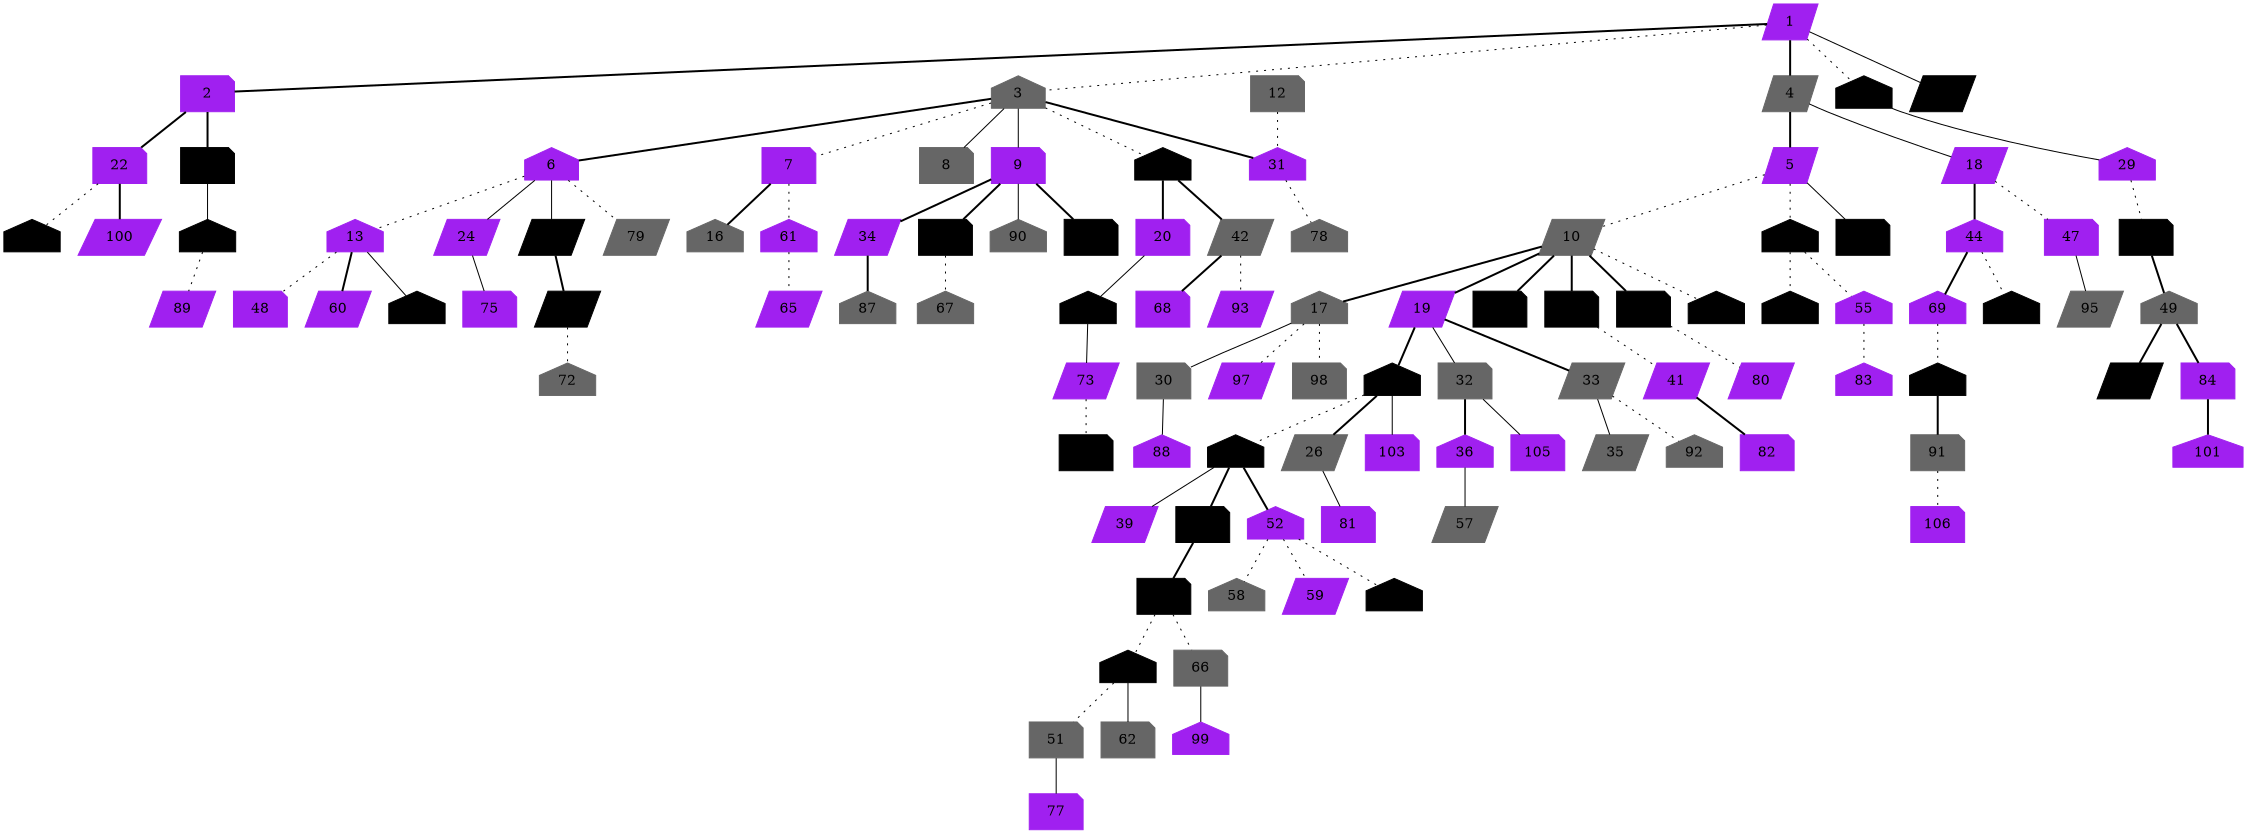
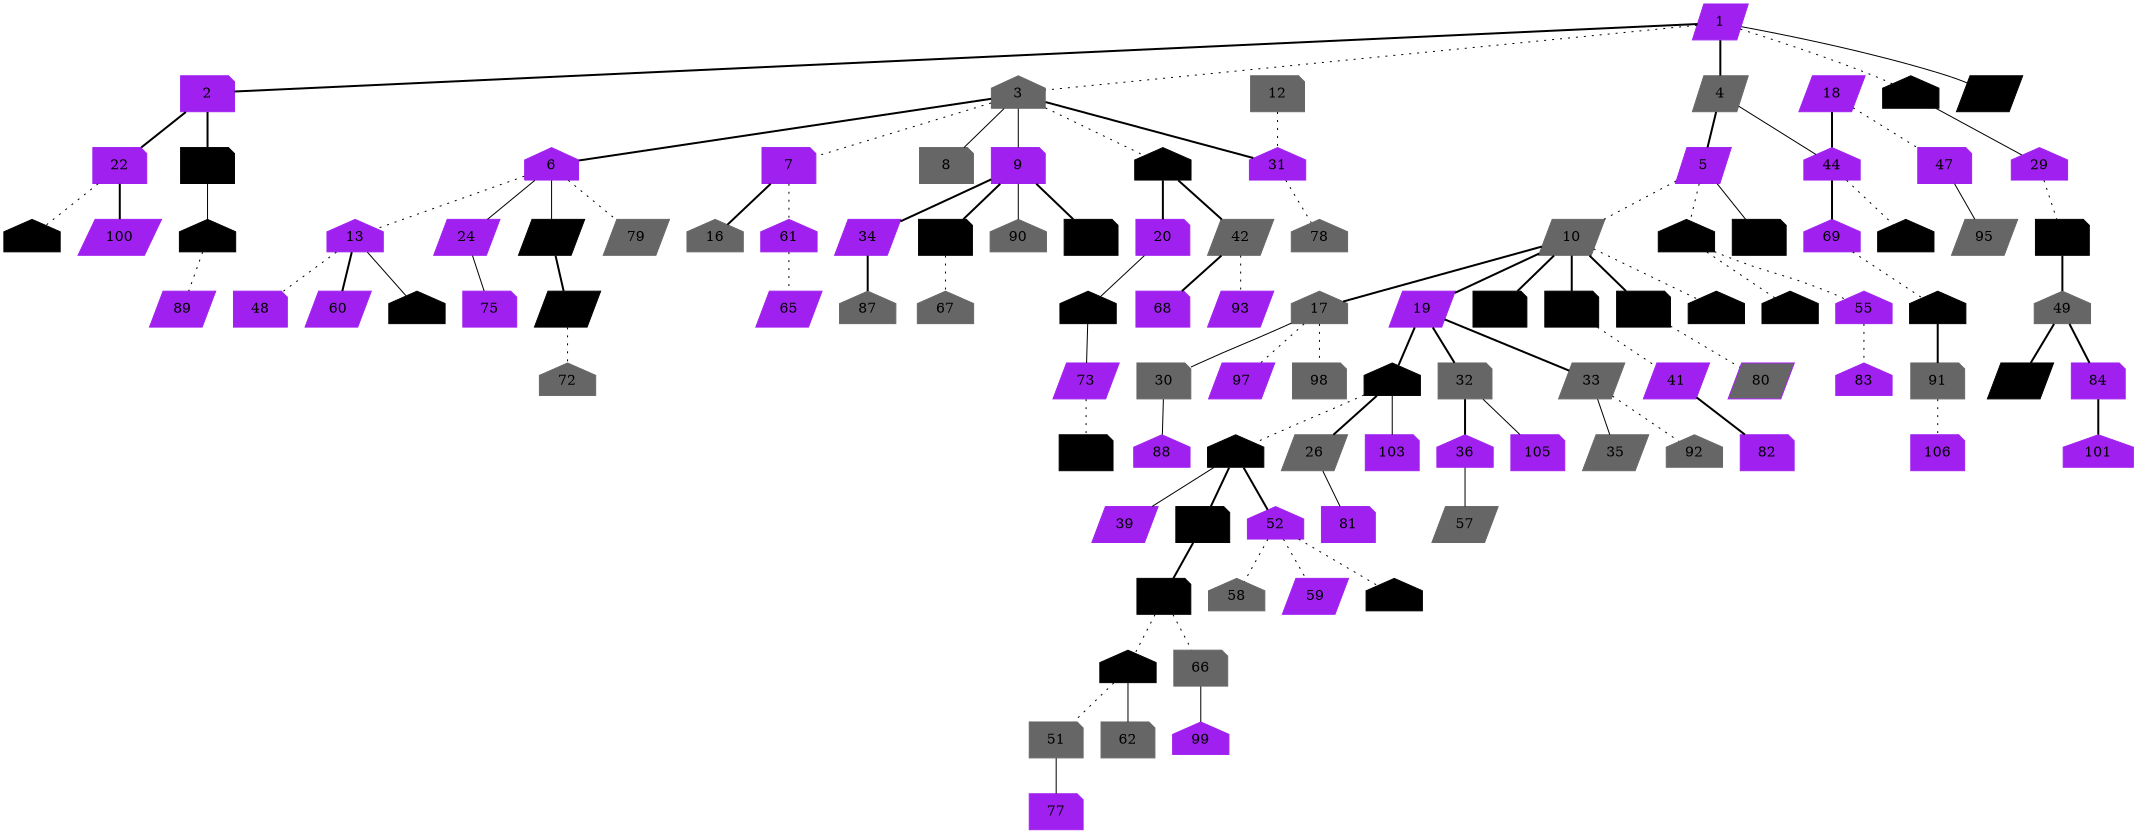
(1880, 132) -> (1777, 130)
(1444, 345) -> (1444, 345)
(1761, 381) -> (1761, 381)
